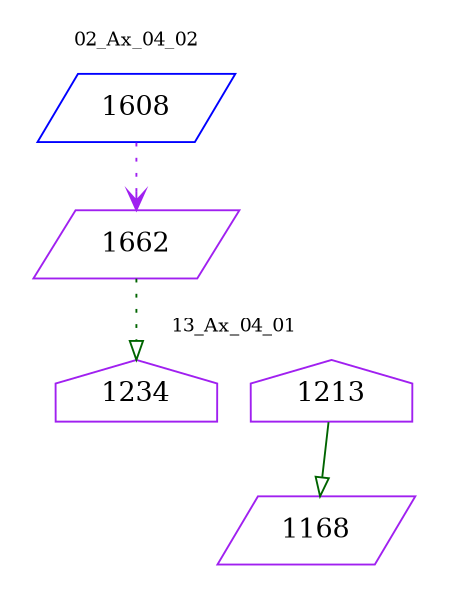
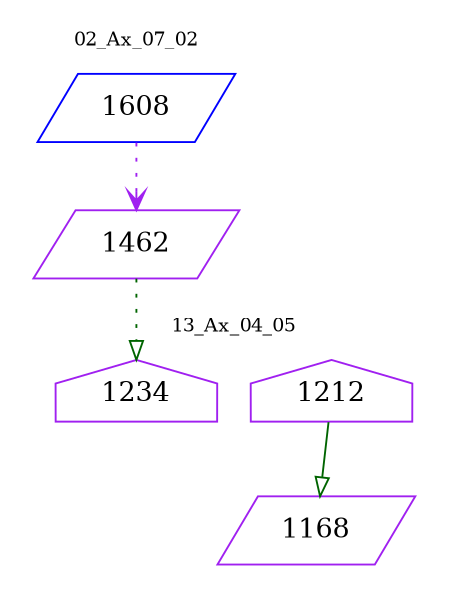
(136, 41) -> (136, 41)
(136, 244) -> (136, 244)
(234, 327) -> (234, 327)
(332, 394) -> (332, 394)
